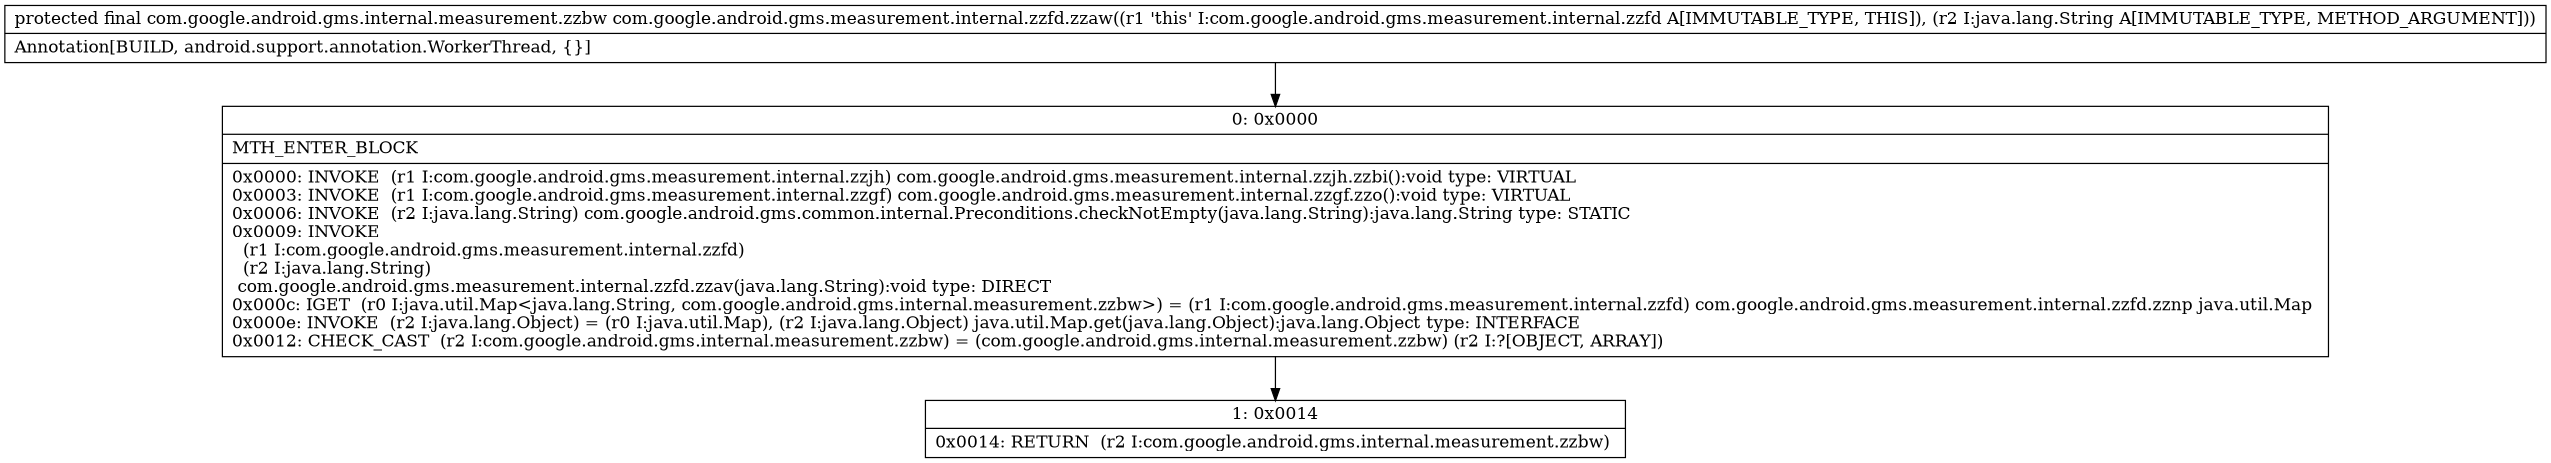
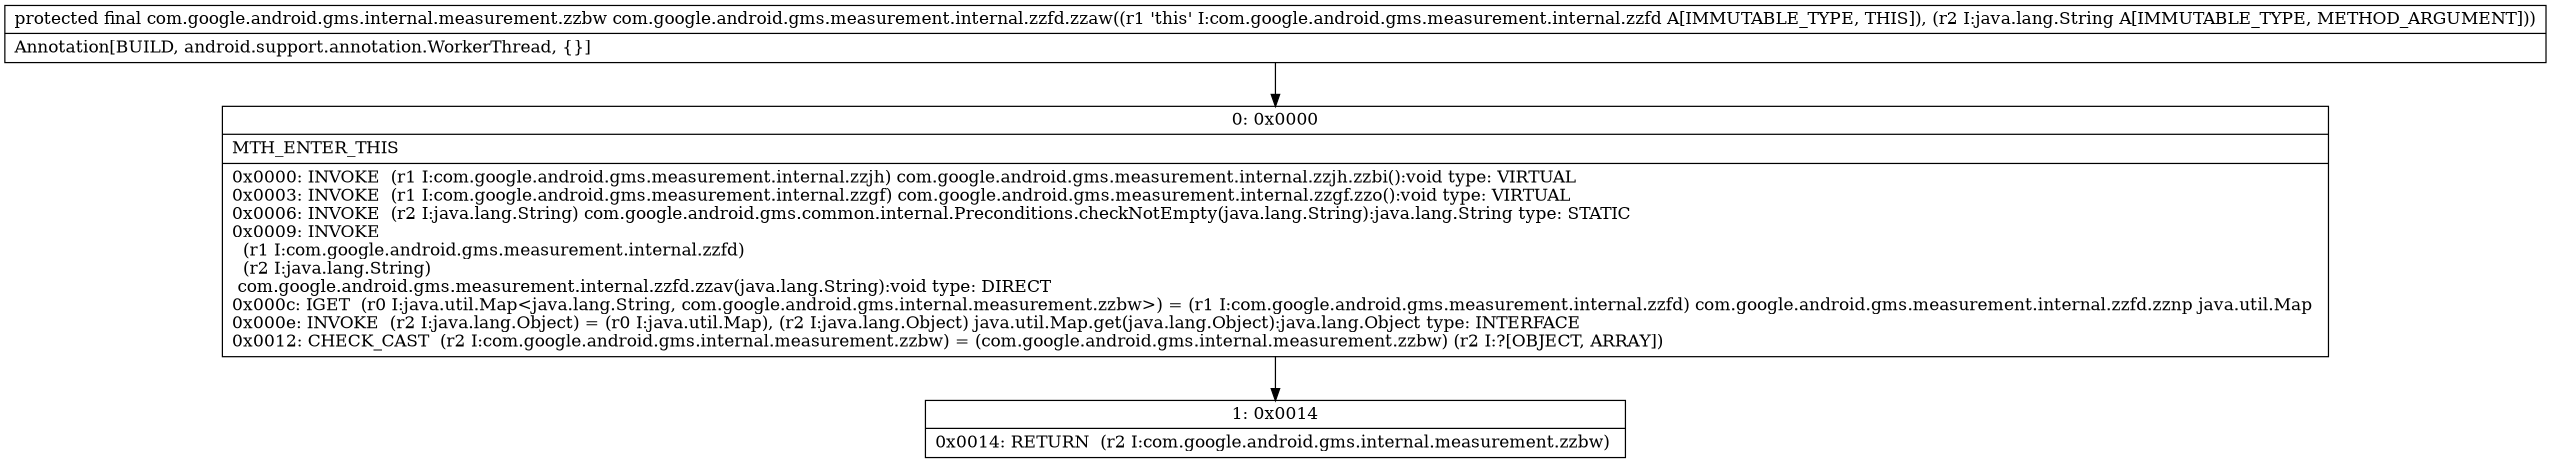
(326, 148) -> (316, 148)
